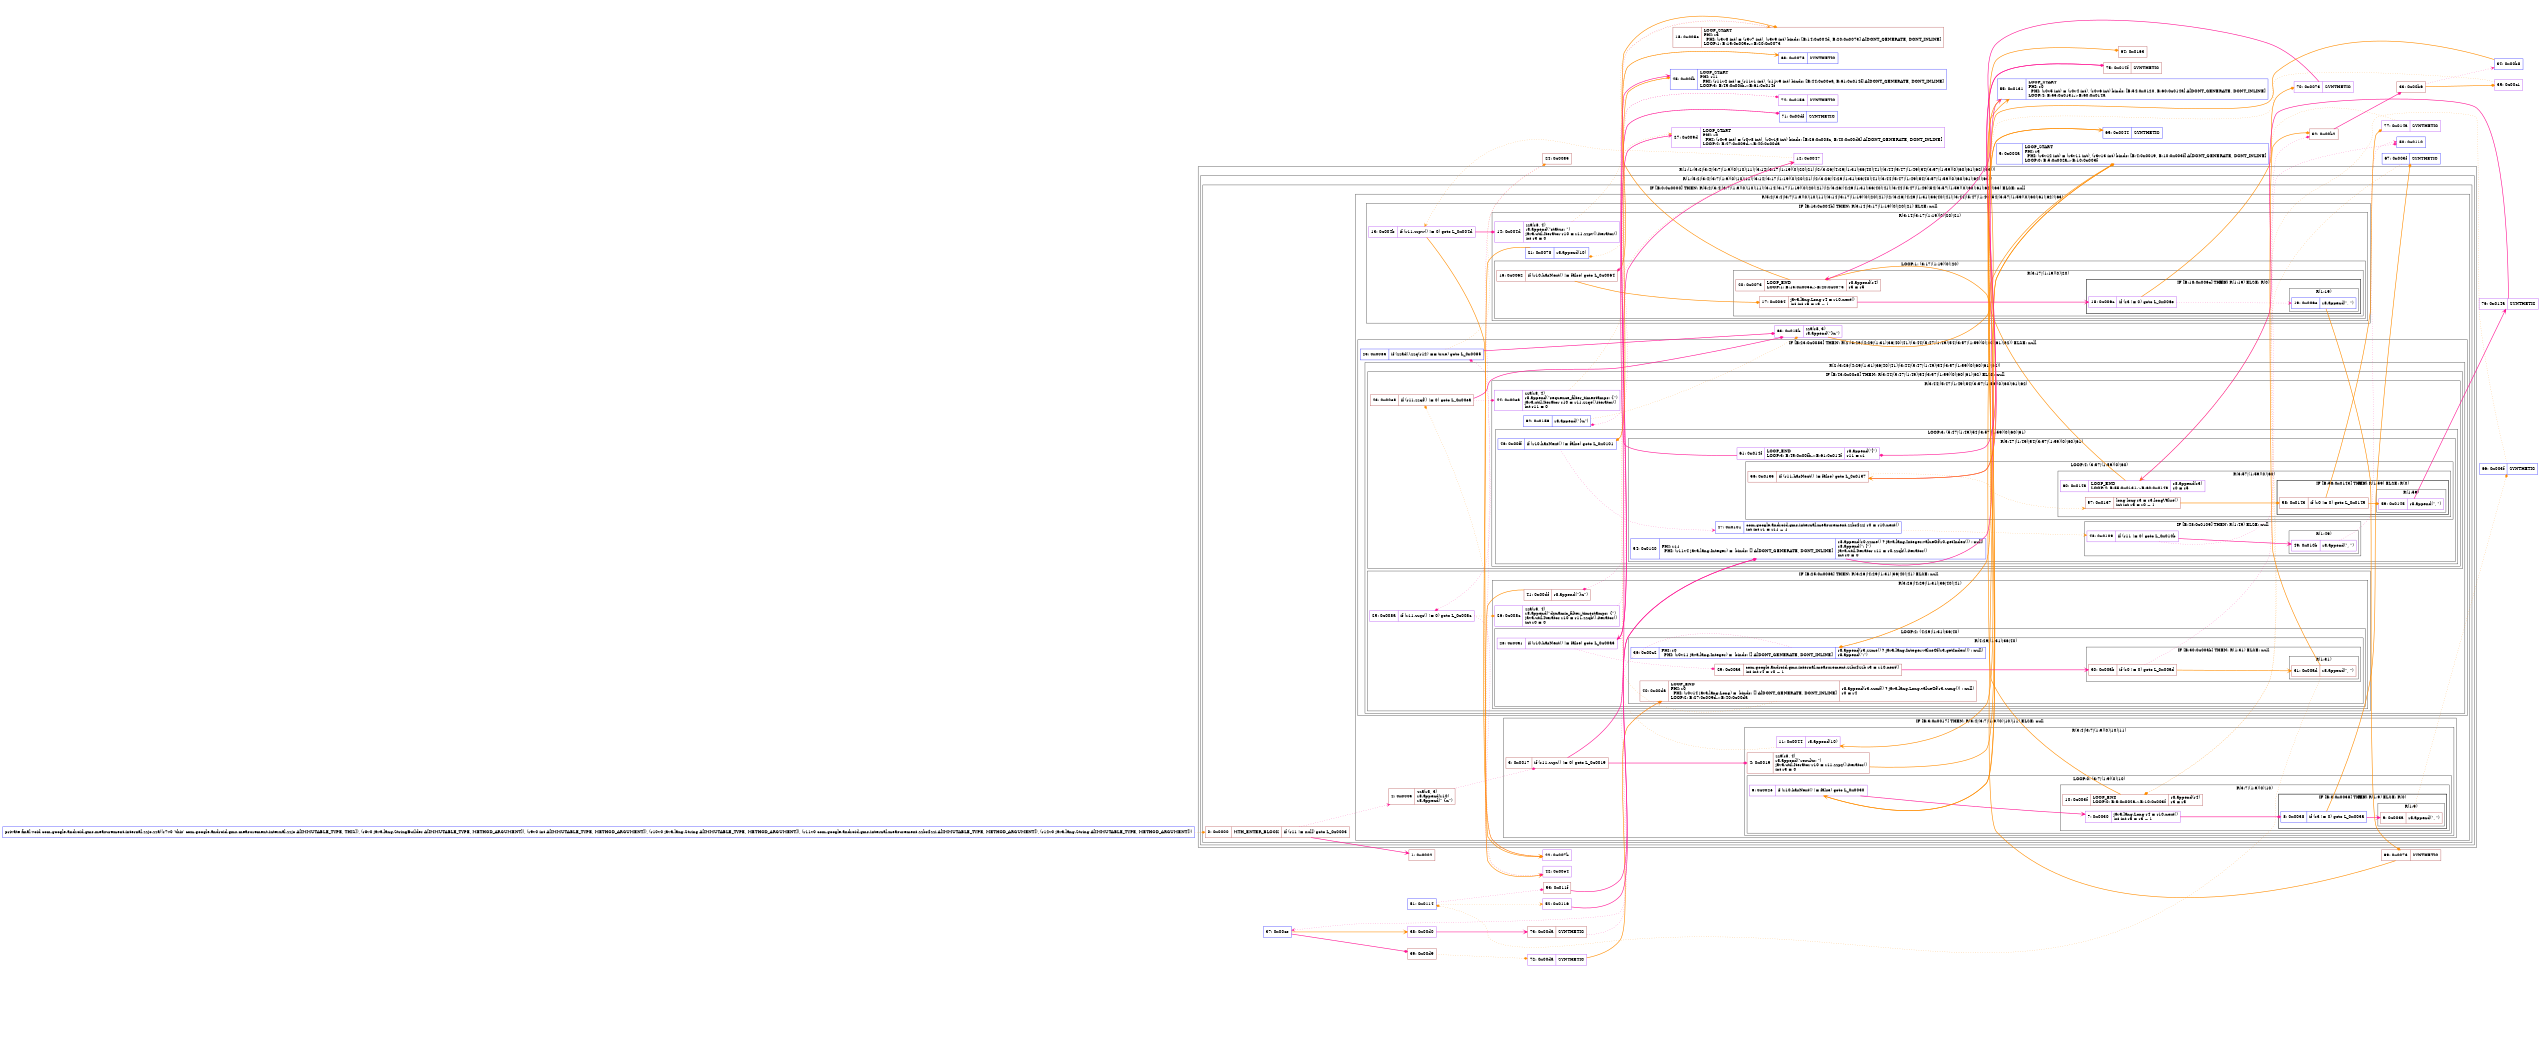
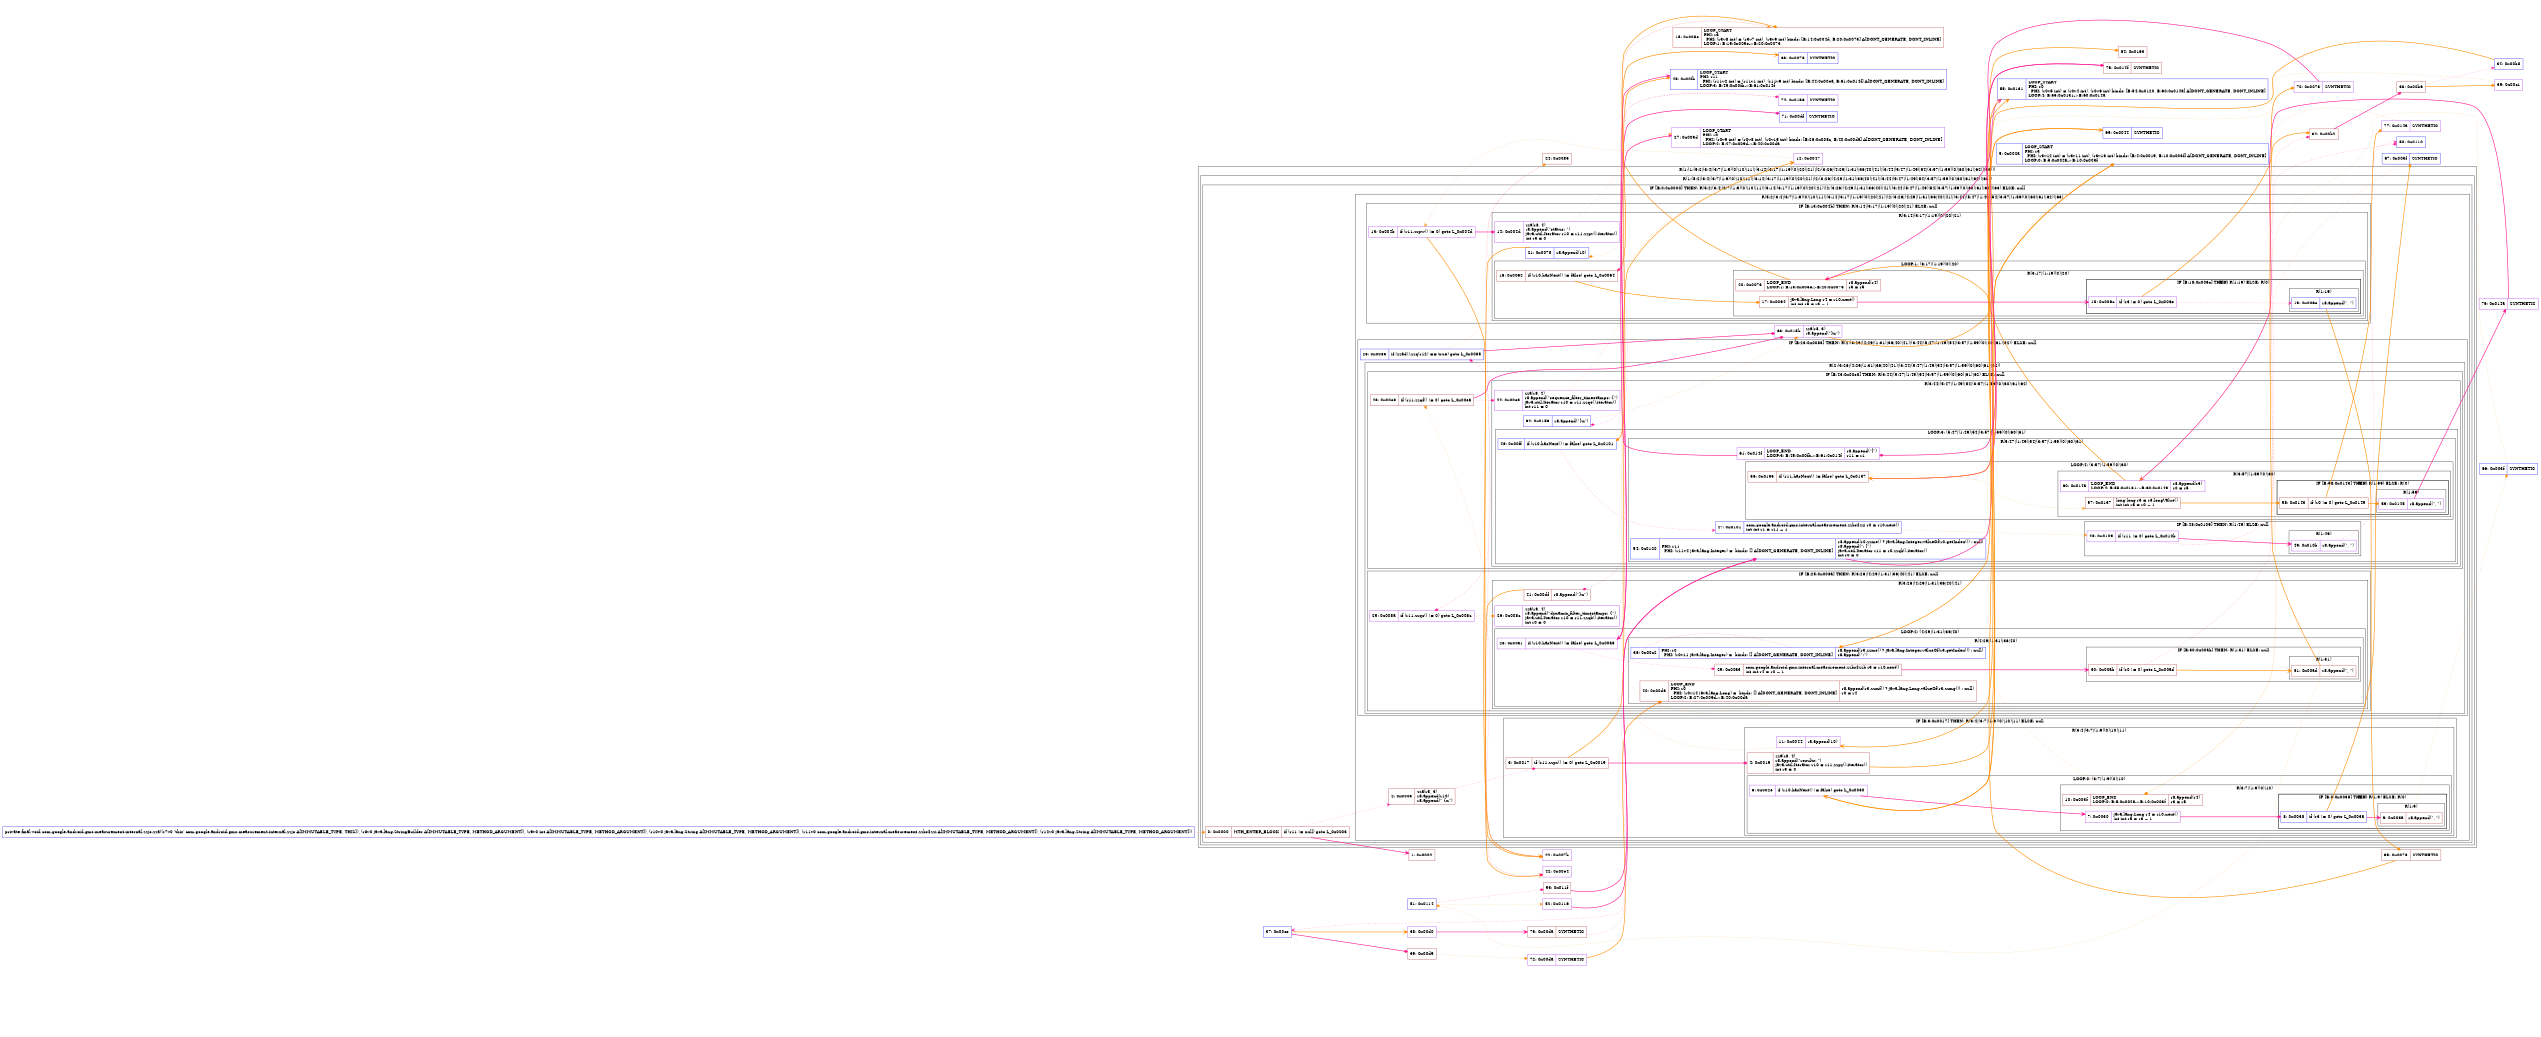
(1630, 267) -> (1630, 267)
(1988, 503) -> (1988, 503)
